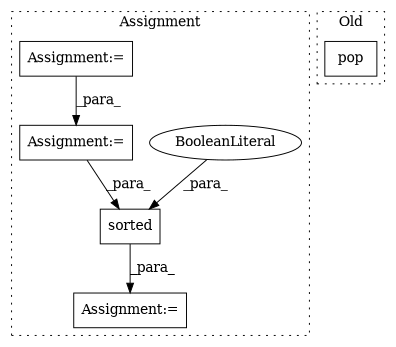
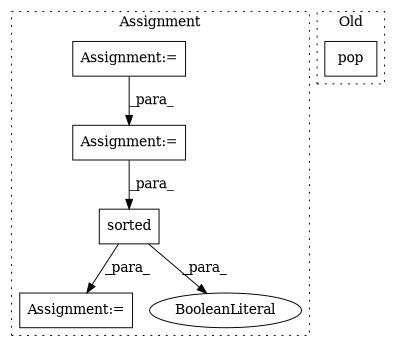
(182, 181) -> (174, 266)
